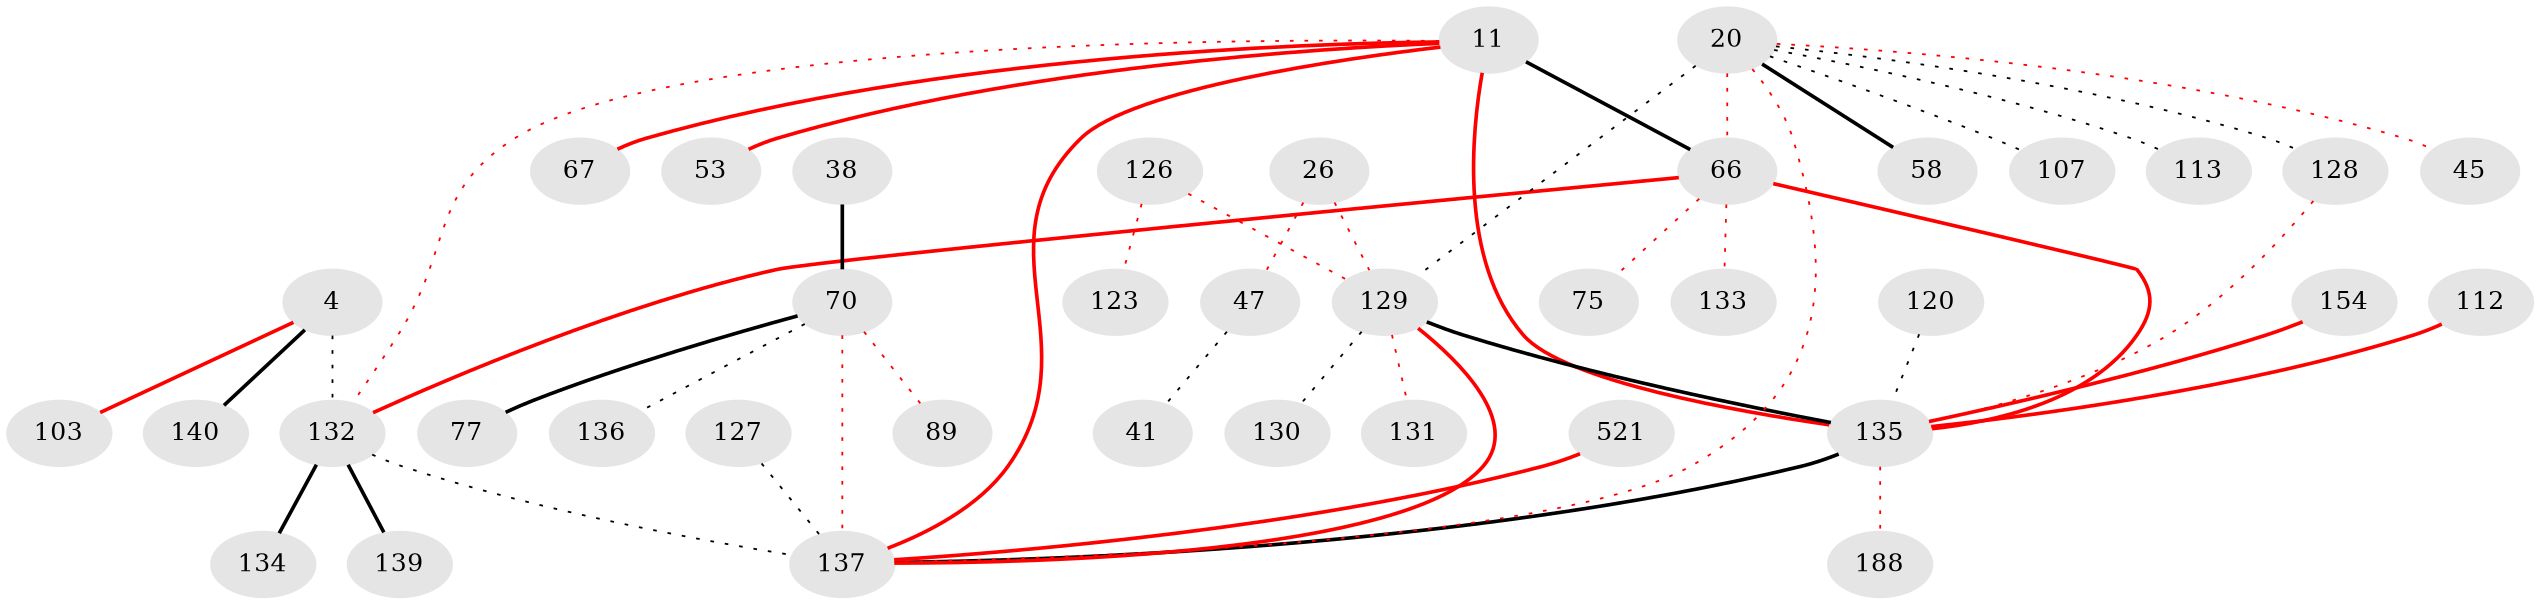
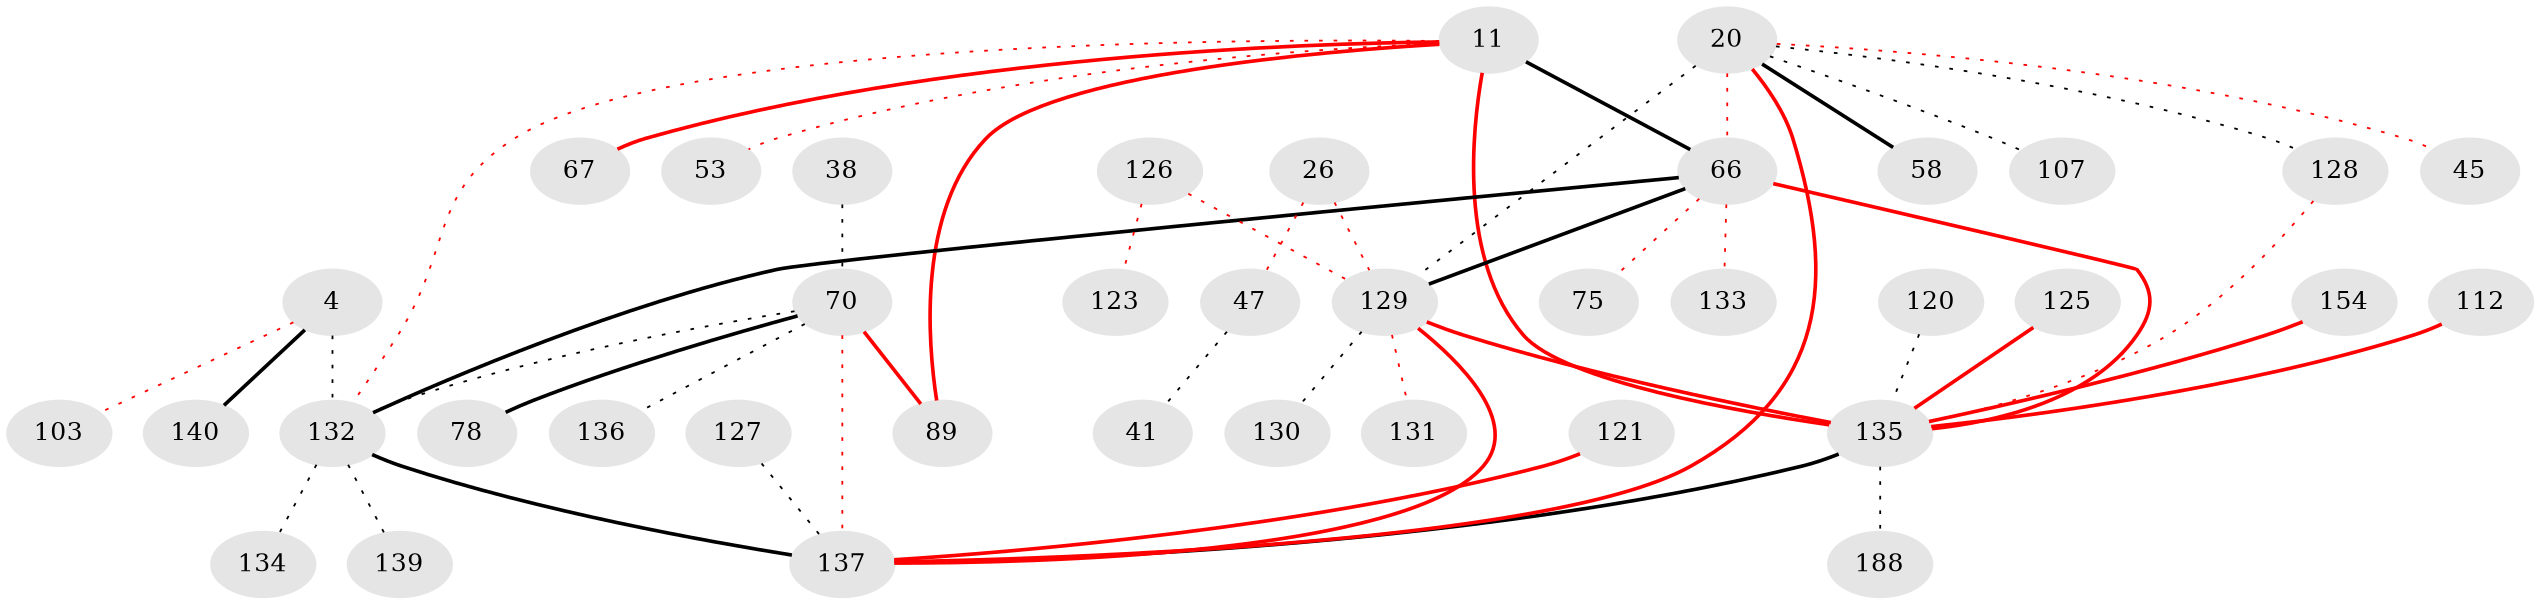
(1090, 74) -> (1090, 74)
(2199, 171) -> none
(1047, 188) -> (1072, 96)
none -> (1557, 236)
(842, 237) -> (842, 237)
(1014, 243) -> (1014, 243)
none -> (2068, 302)
none -> (581, 352)
(1526, 353) -> (1526, 353)
(197, 367) -> (197, 367)
(892, 368) -> (892, 368)
(467, 433) -> (467, 433)
(1622, 433) -> (1622, 433)
(1648, 483) -> (1648, 483)
(298, 499) -> (298, 499)
(366, 499) -> (366, 499)
(1880, 499) -> (1880, 499)
(580, 514) -> (580, 514)
